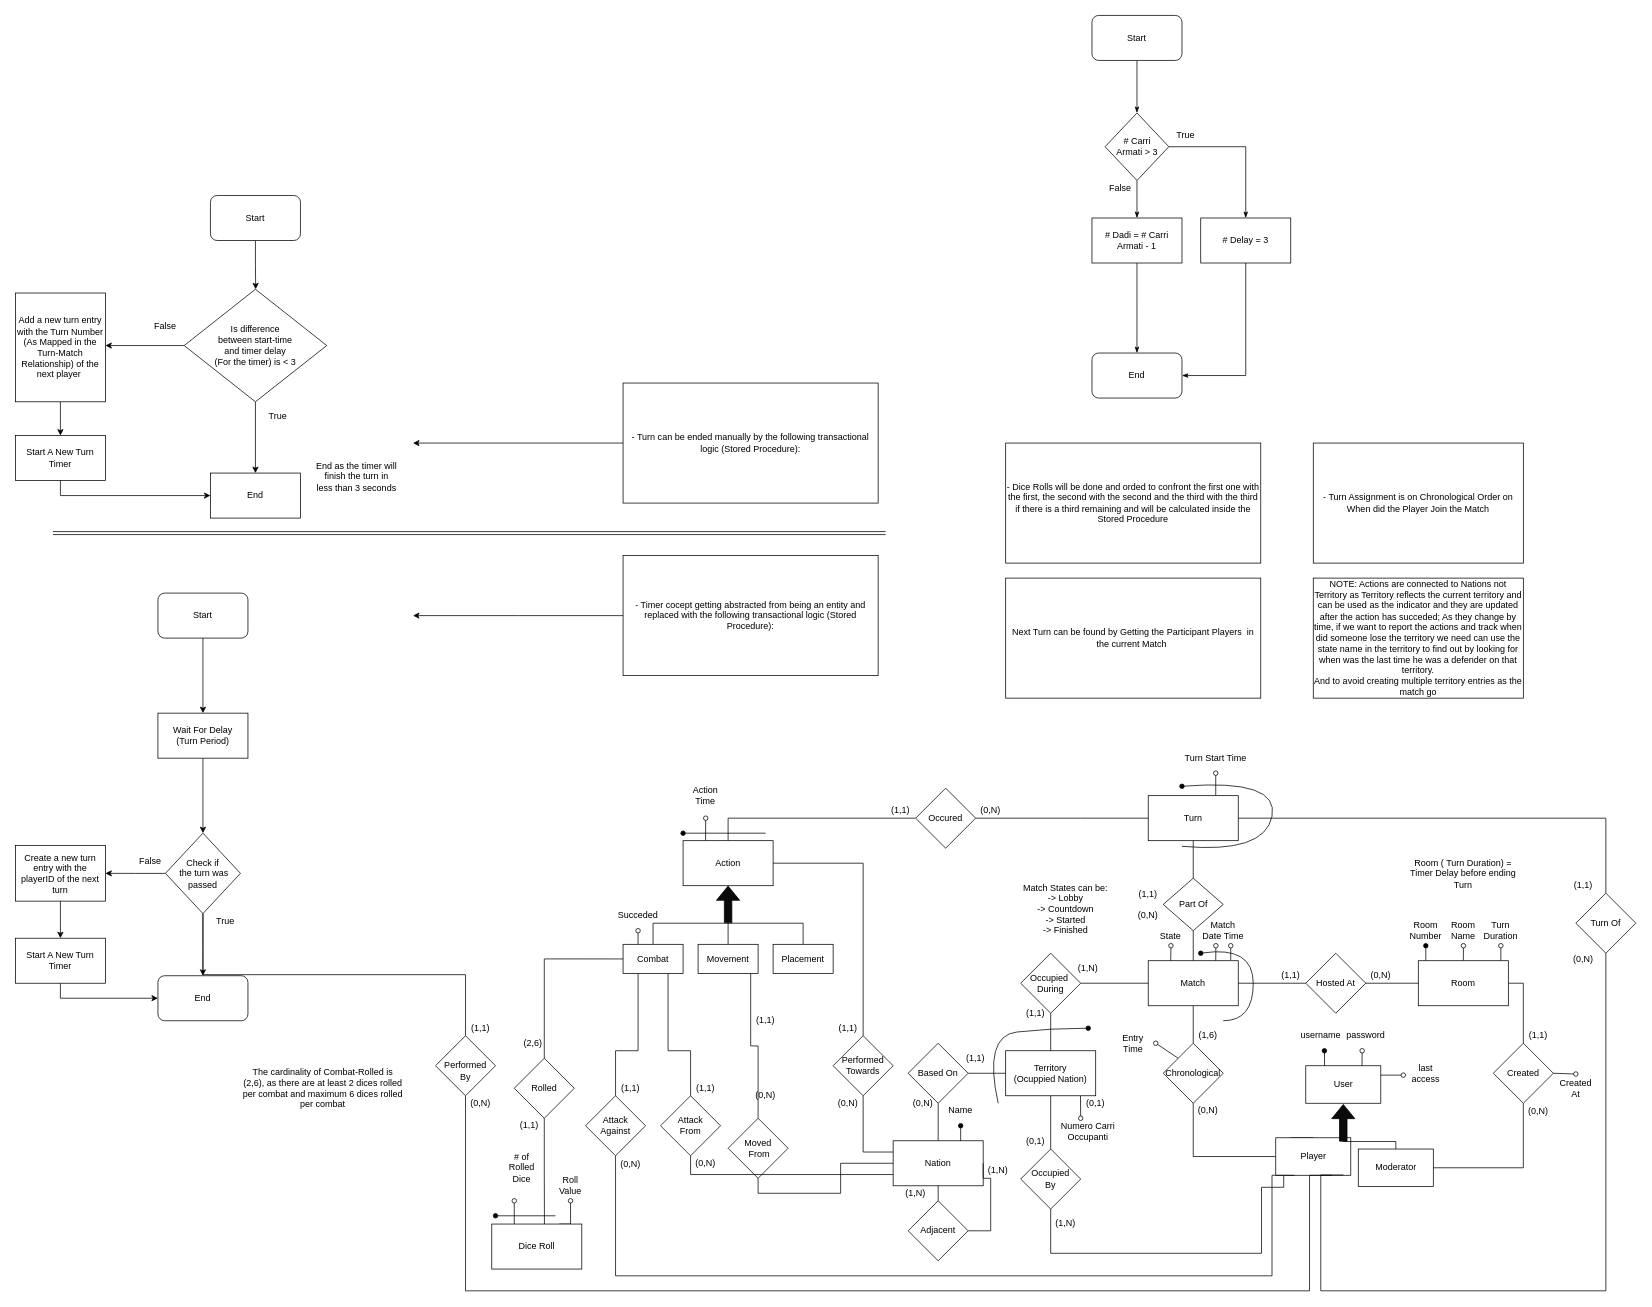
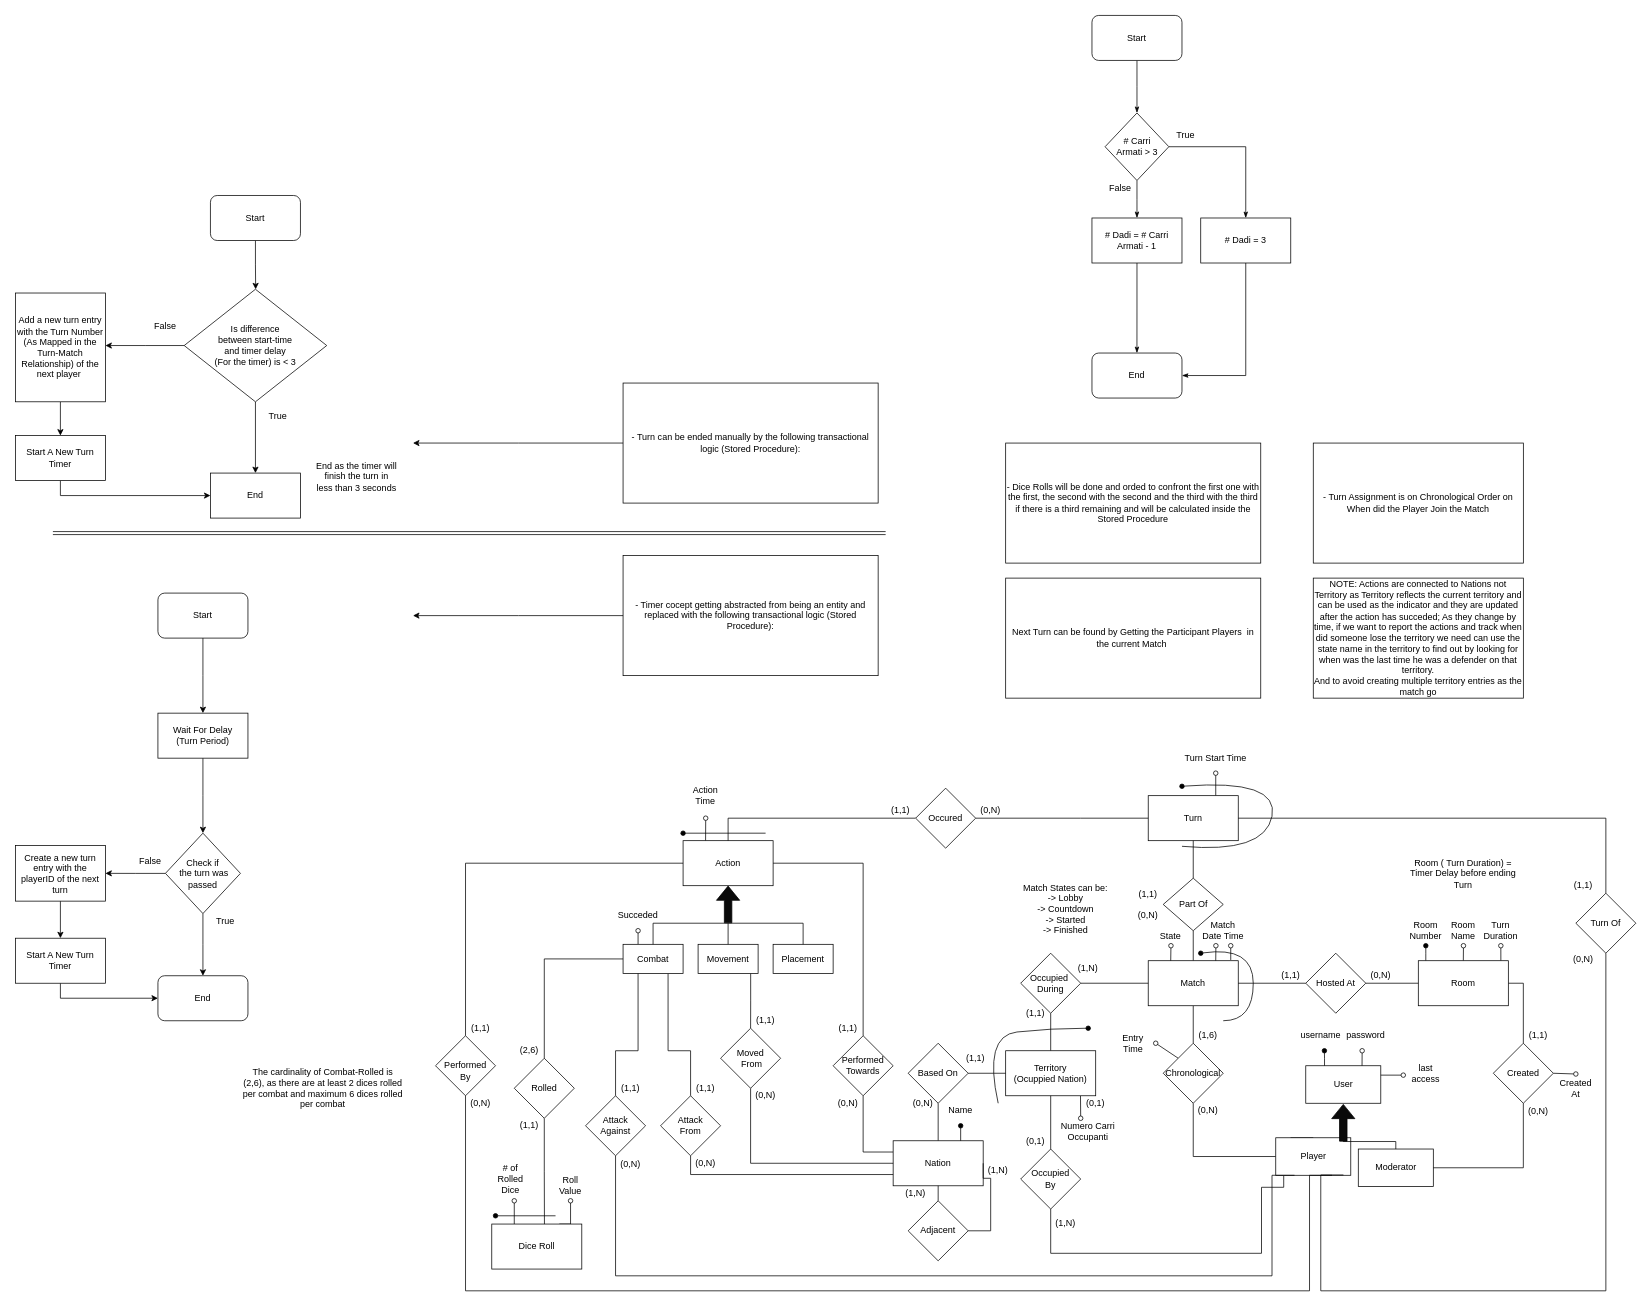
(1245, 240) -> (1245, 240)
(334, 974) -> (517, 863)
(533, 1043) -> (529, 1050)
(758, 1148) -> (750, 1058)
(522, 1167) -> (510, 1179)
